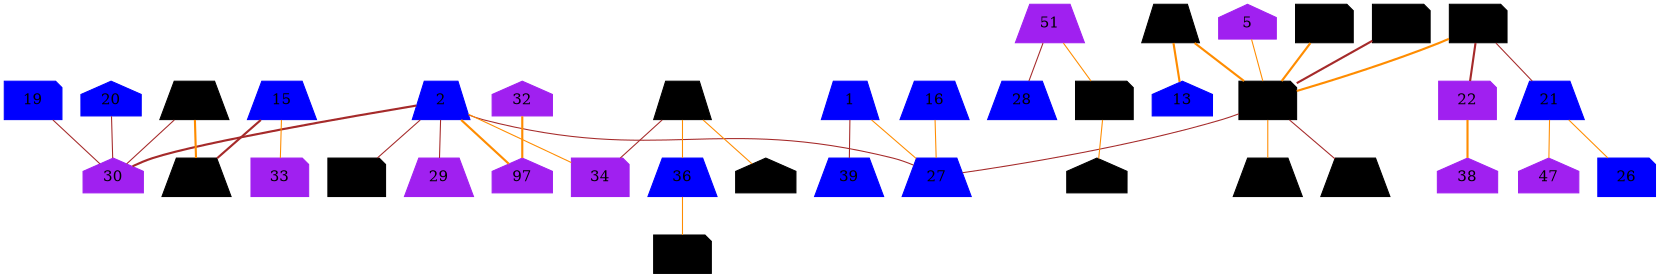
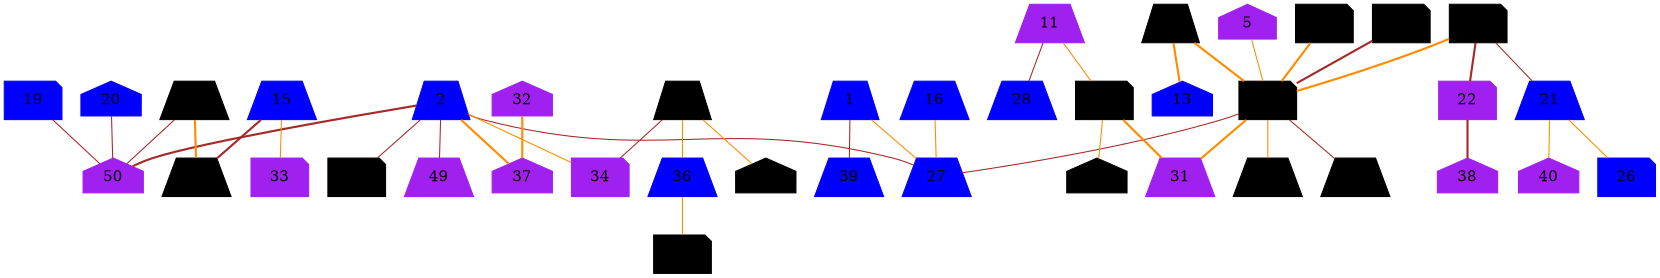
(1050, 23) -> (1050, 23)
(1468, 139) -> (1468, 139)
(113, 177) -> (113, 177)
(439, 177) -> (439, 177)
(522, 177) -> (522, 177)
none -> (1180, 177)
(1549, 177) -> (1549, 177)
